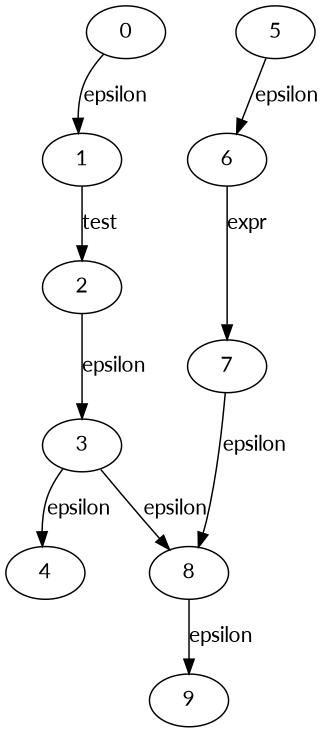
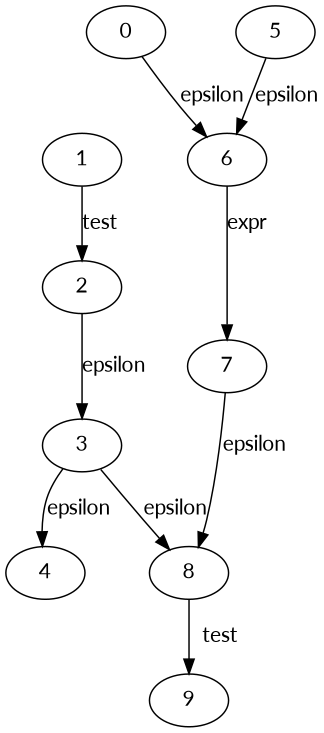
(84, 83) -> (168, 92)
(221, 637) -> (221, 637)
